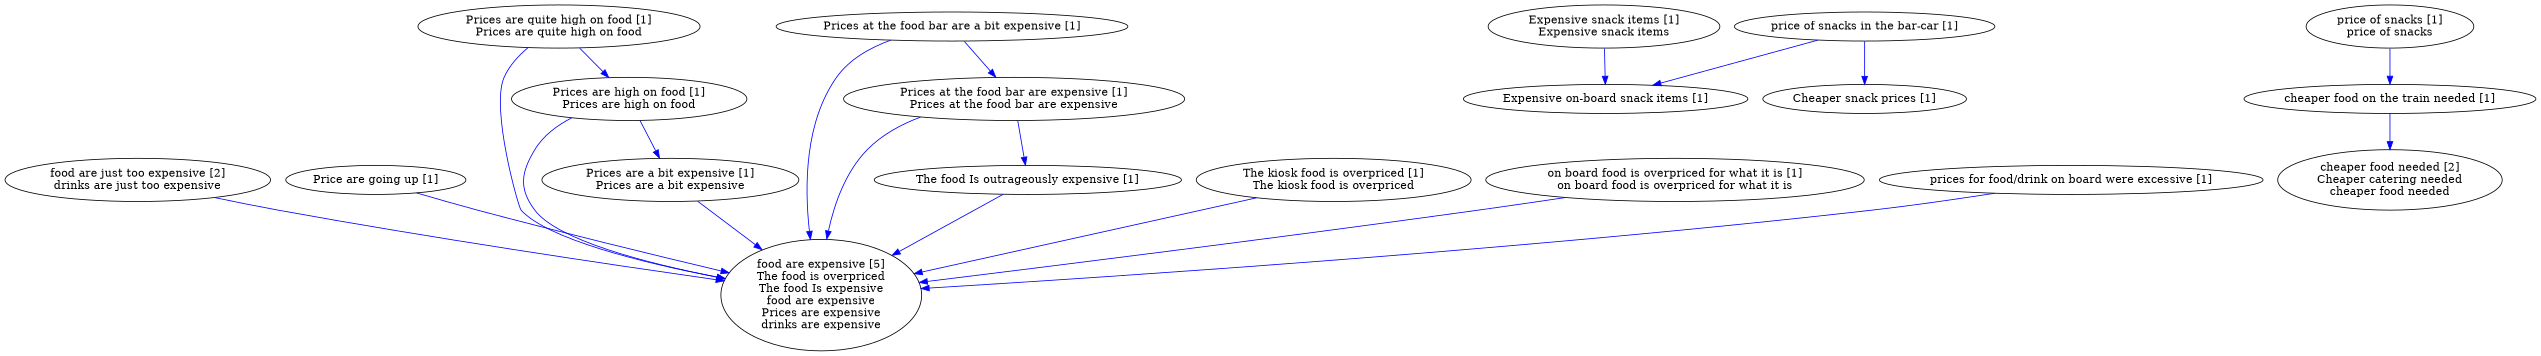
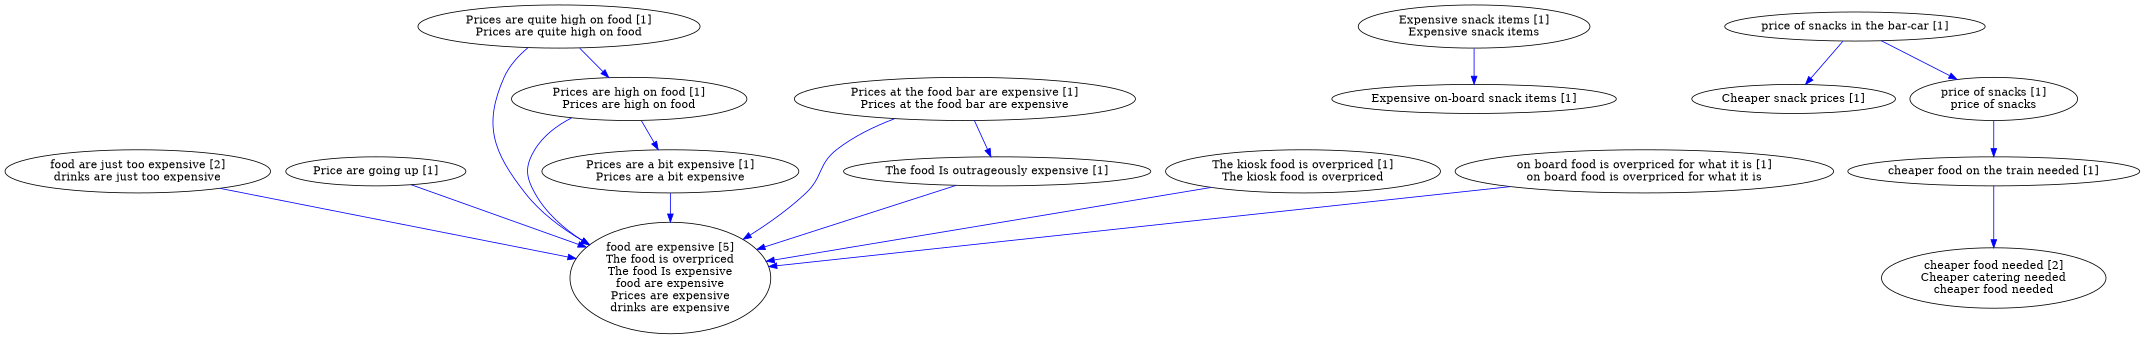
(952, 27) -> none
(1739, 62) -> (1915, 58)
(2071, 180) -> none
